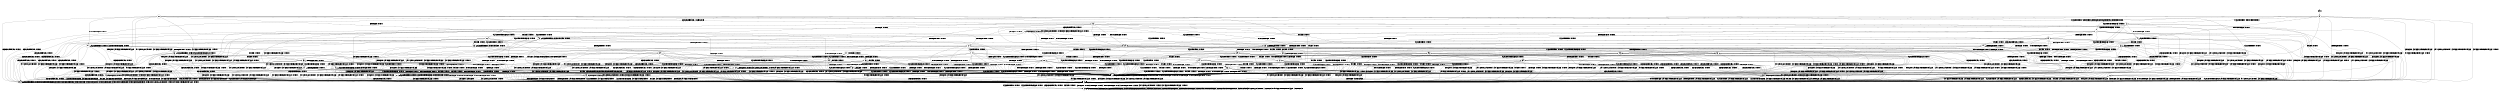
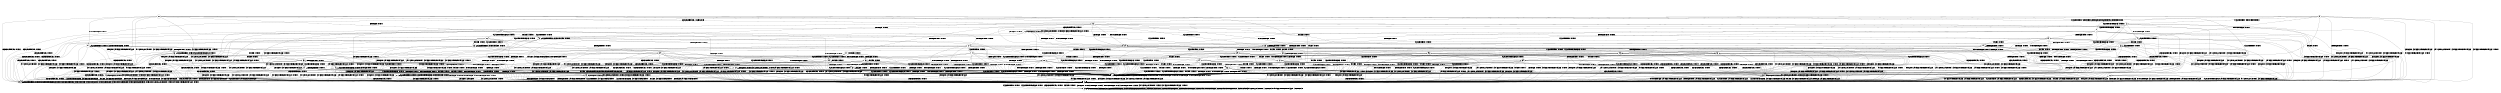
(2320, 11) -> none
(1073, 42) -> (244, 50)
(1911, 52) -> (1751, 63)
(1355, 79) -> (1355, 79)
